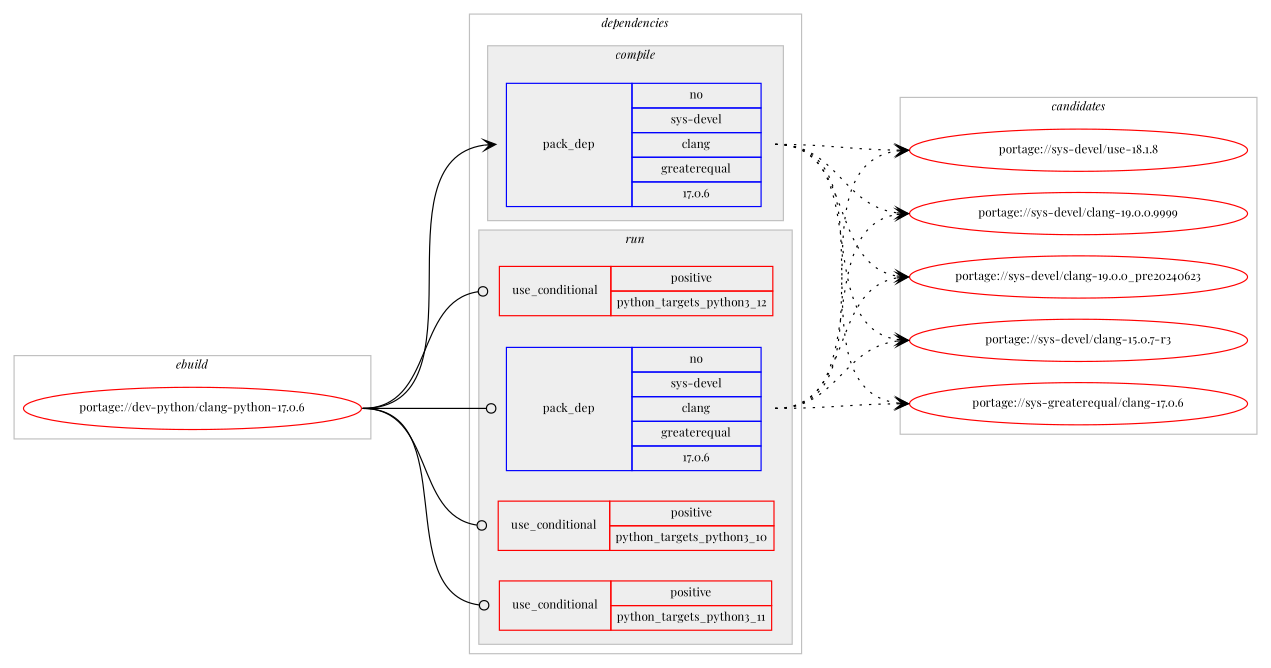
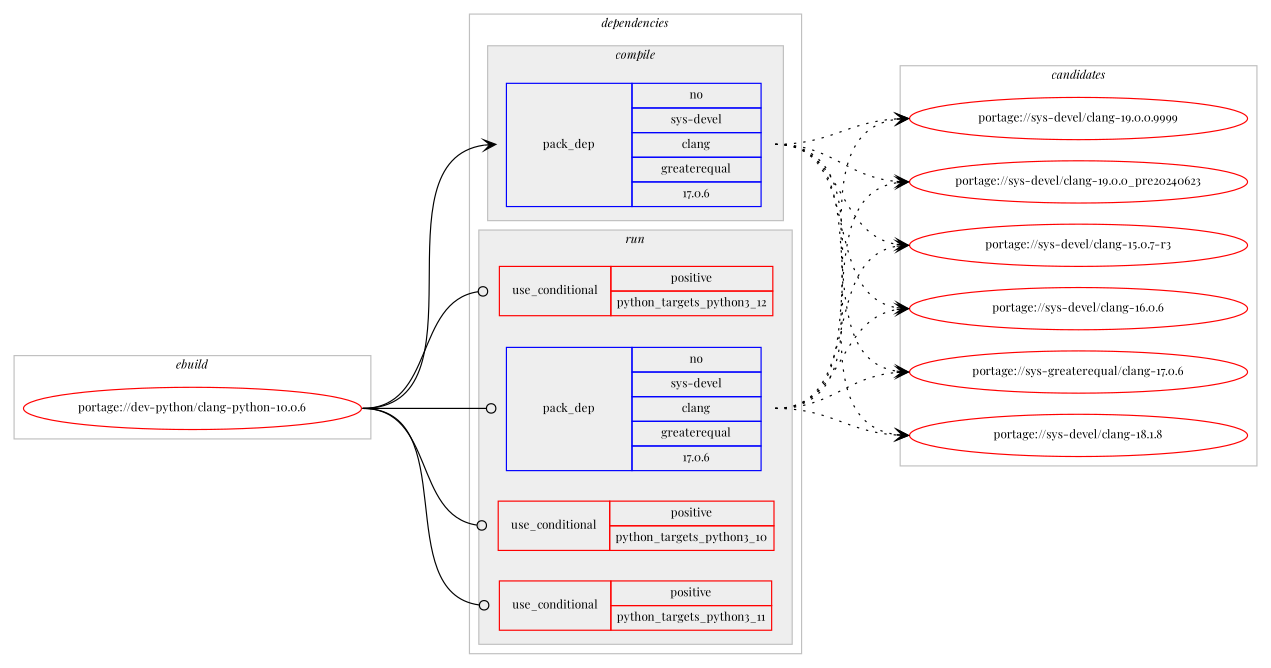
(1079, 150) -> (1079, 435)
none -> (1079, 309)
(192, 408) -> (192, 408)
